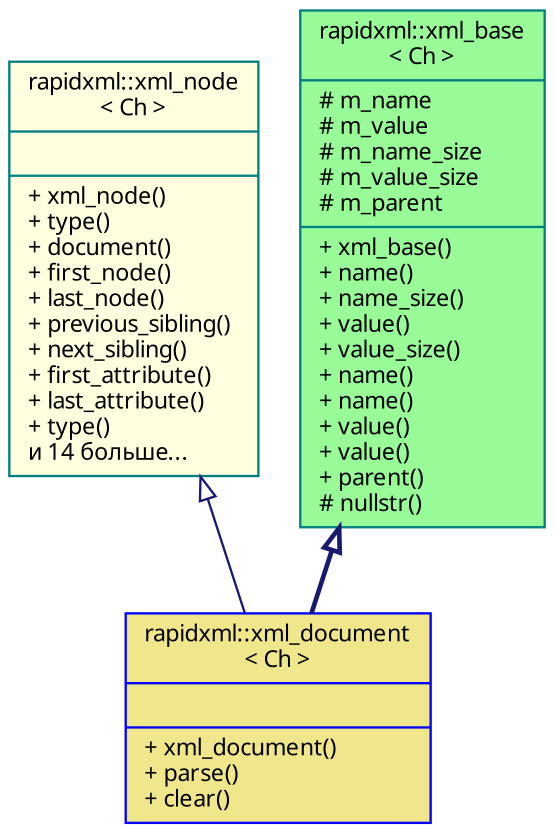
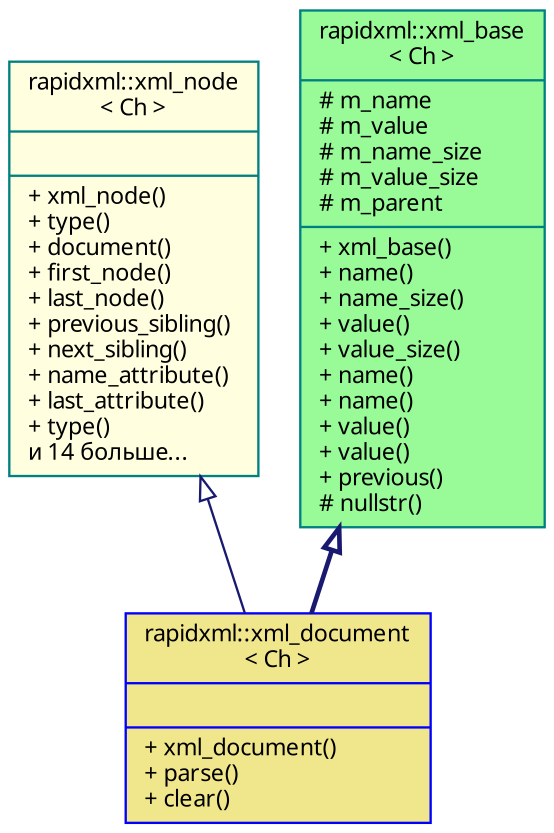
(120, 376) -> (129, 376)
(372, 478) -> (382, 478)
